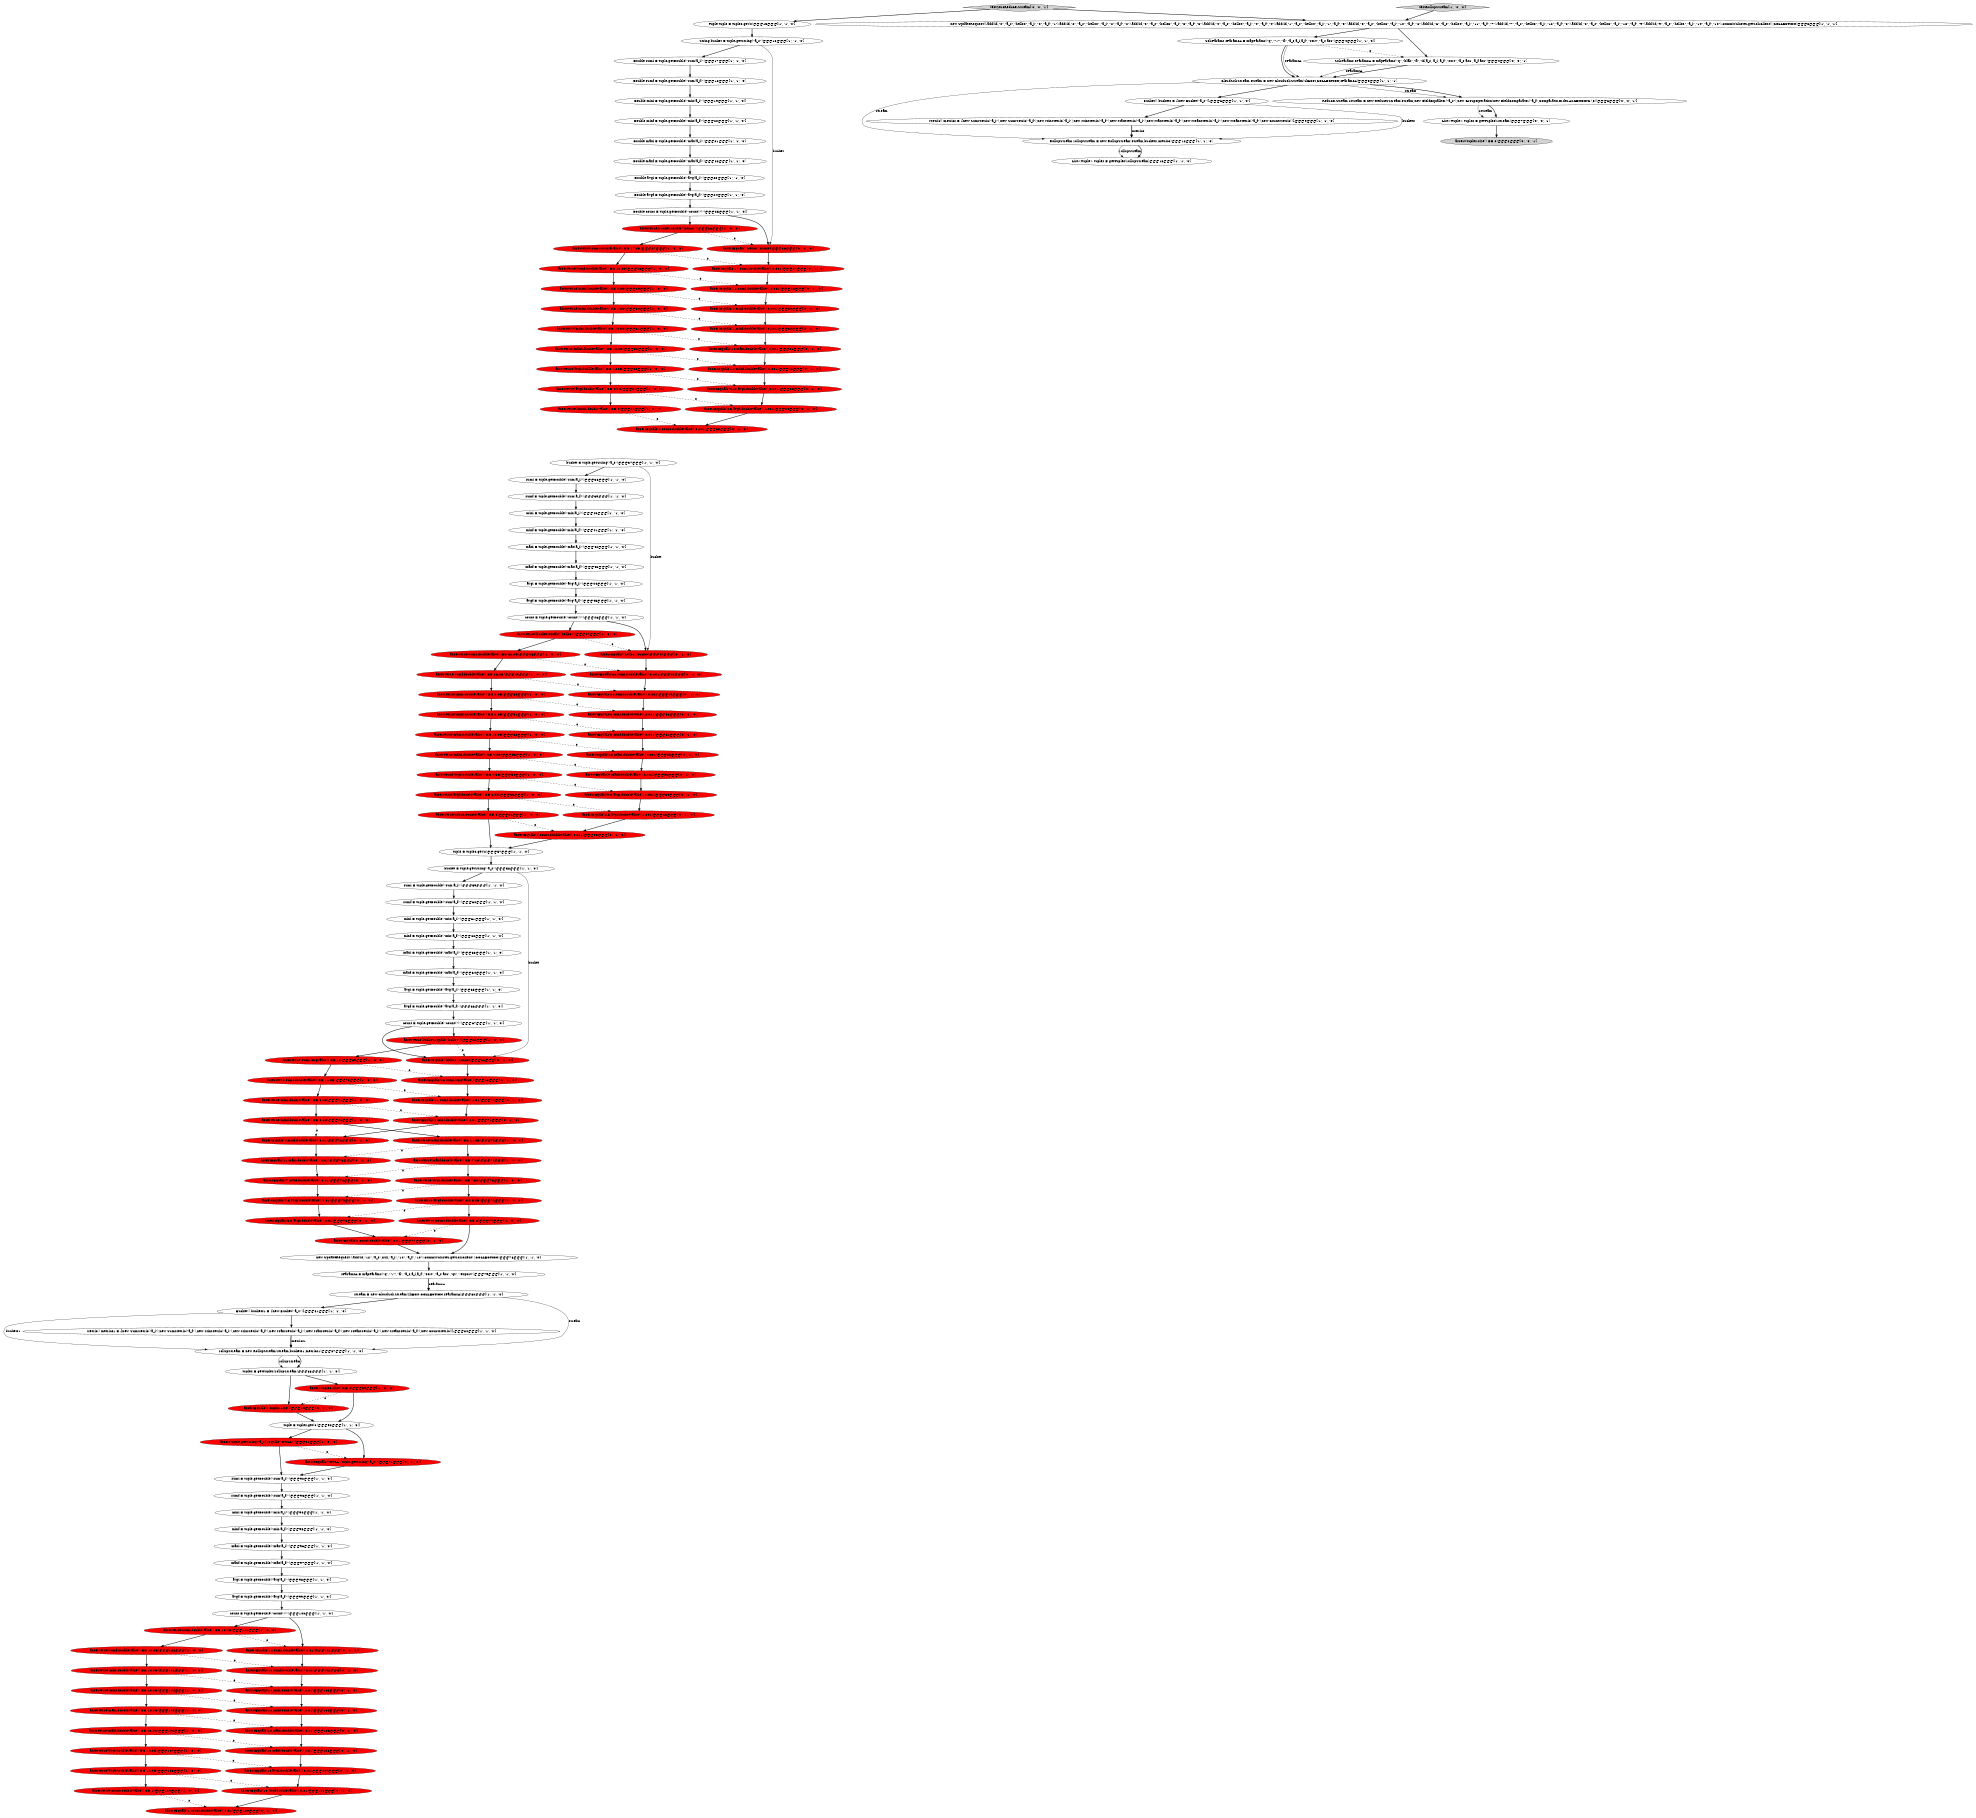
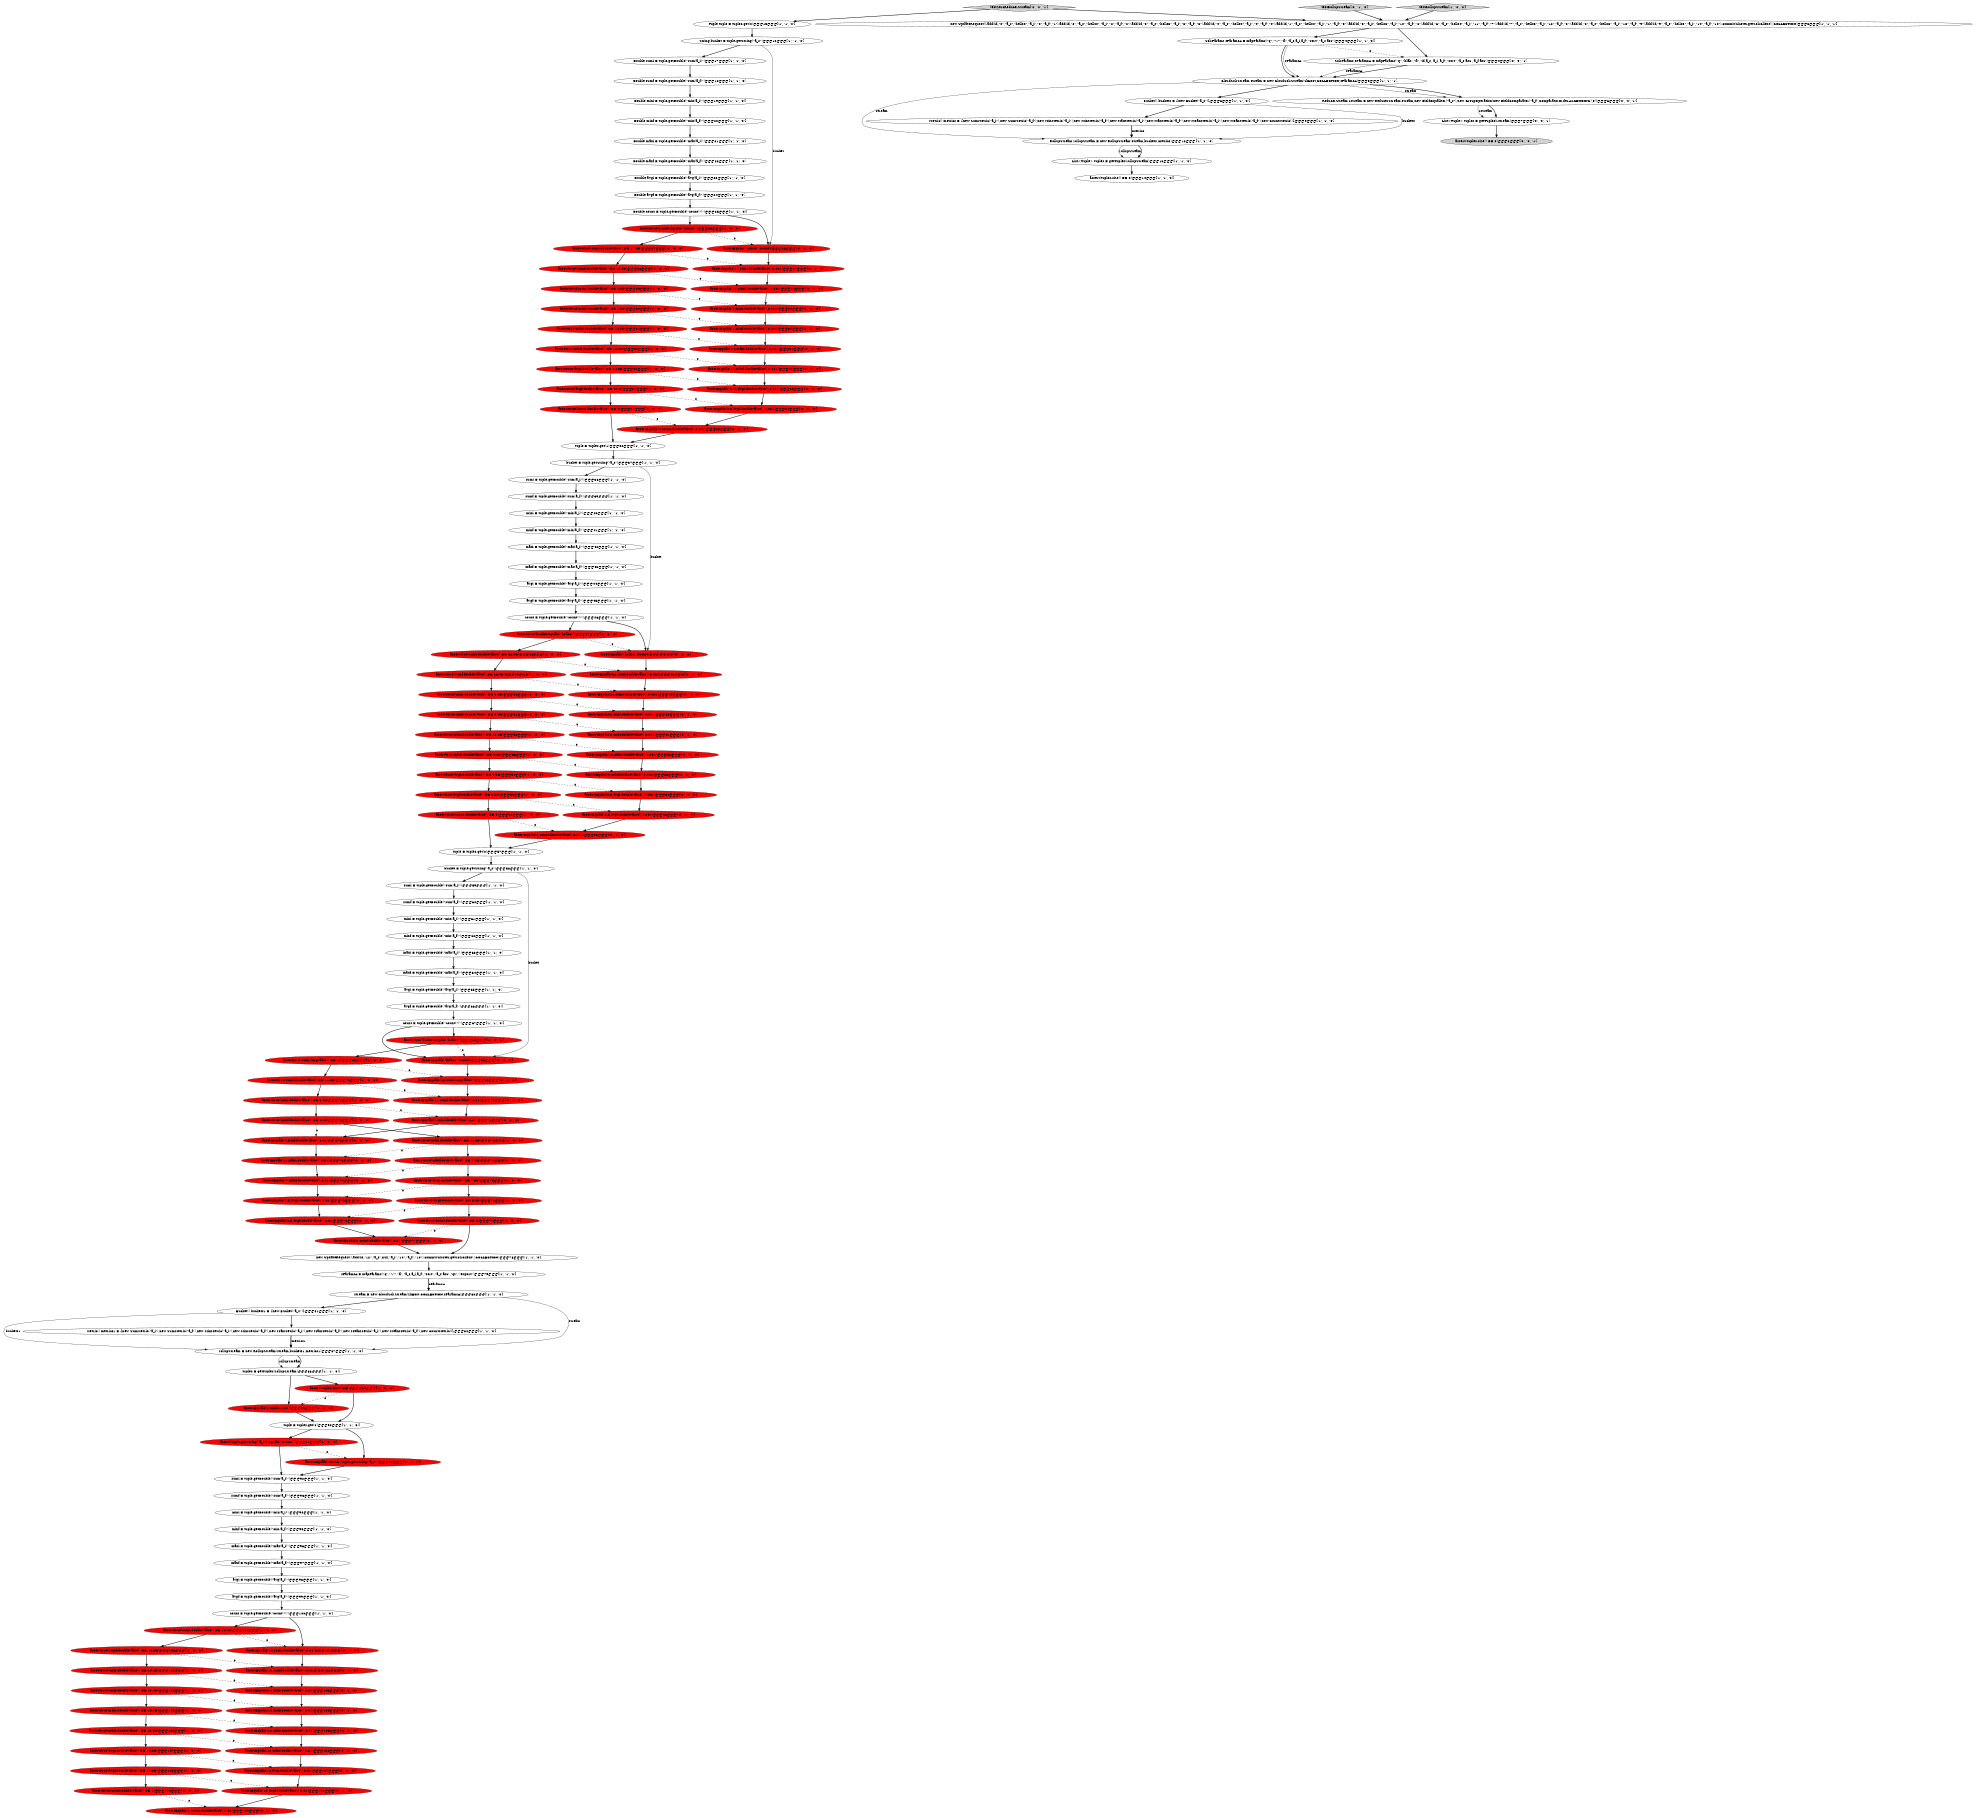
none -> (1345, 7)
none -> (1132, 178)
none -> (613, 446)
